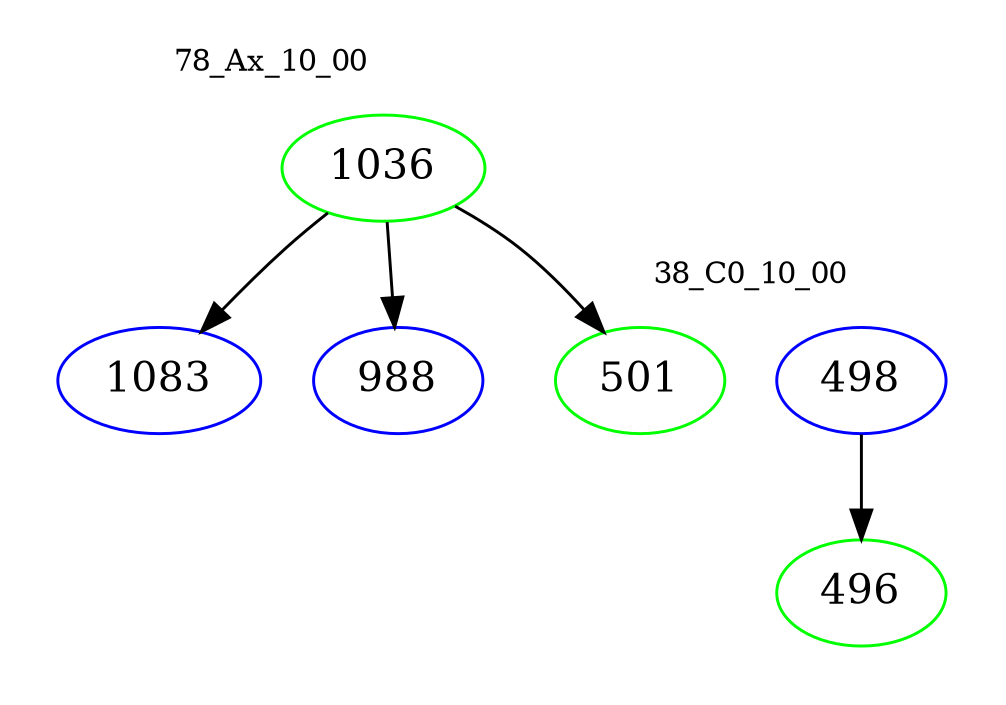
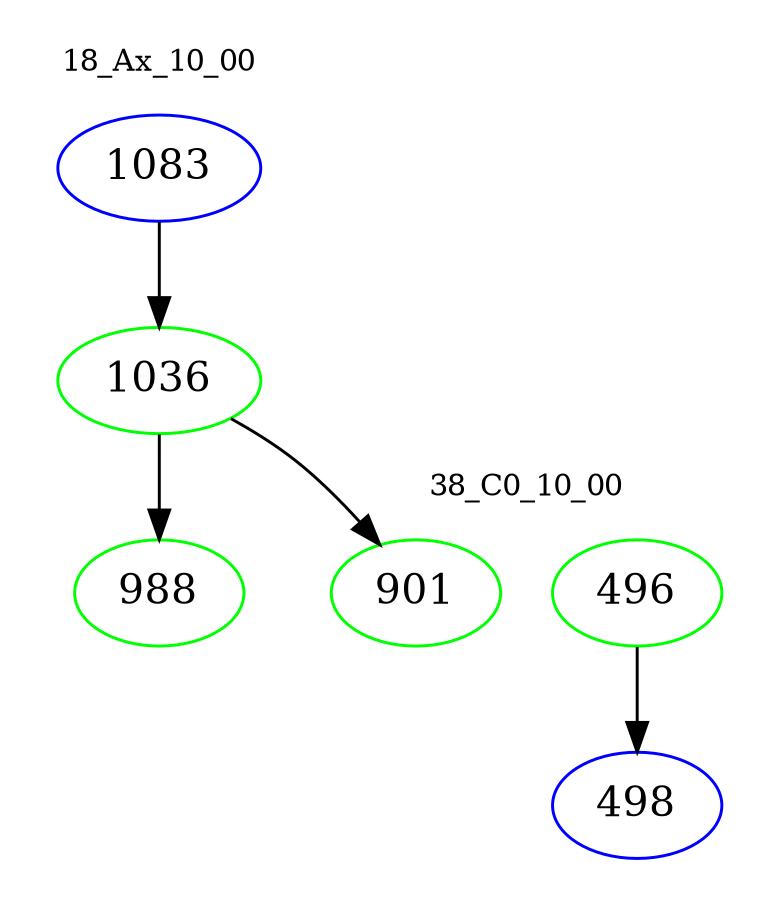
(271, 63) -> (159, 63)
(273, 260) -> (159, 260)
(398, 381) -> (159, 593)
(640, 381) -> (416, 593)
(861, 472) -> (637, 685)
